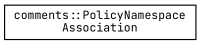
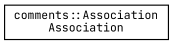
(100, 22) -> (87, 22)
